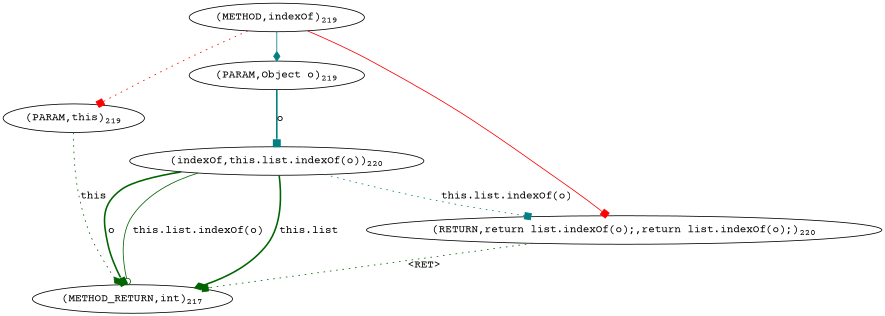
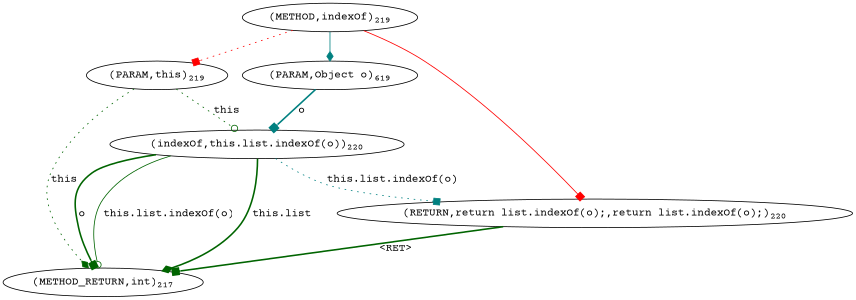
(330, 74) -> (383, 74)
none -> (204, 108)
(371, 265) -> (342, 249)
